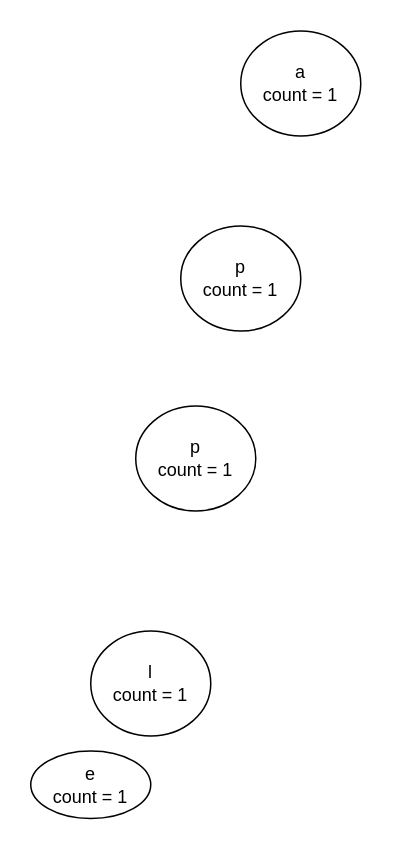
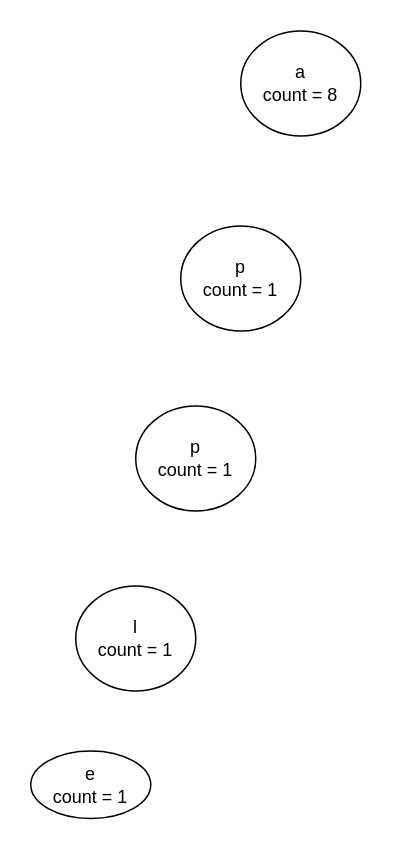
(301, 83) -> (301, 83)
(151, 683) -> (136, 638)
